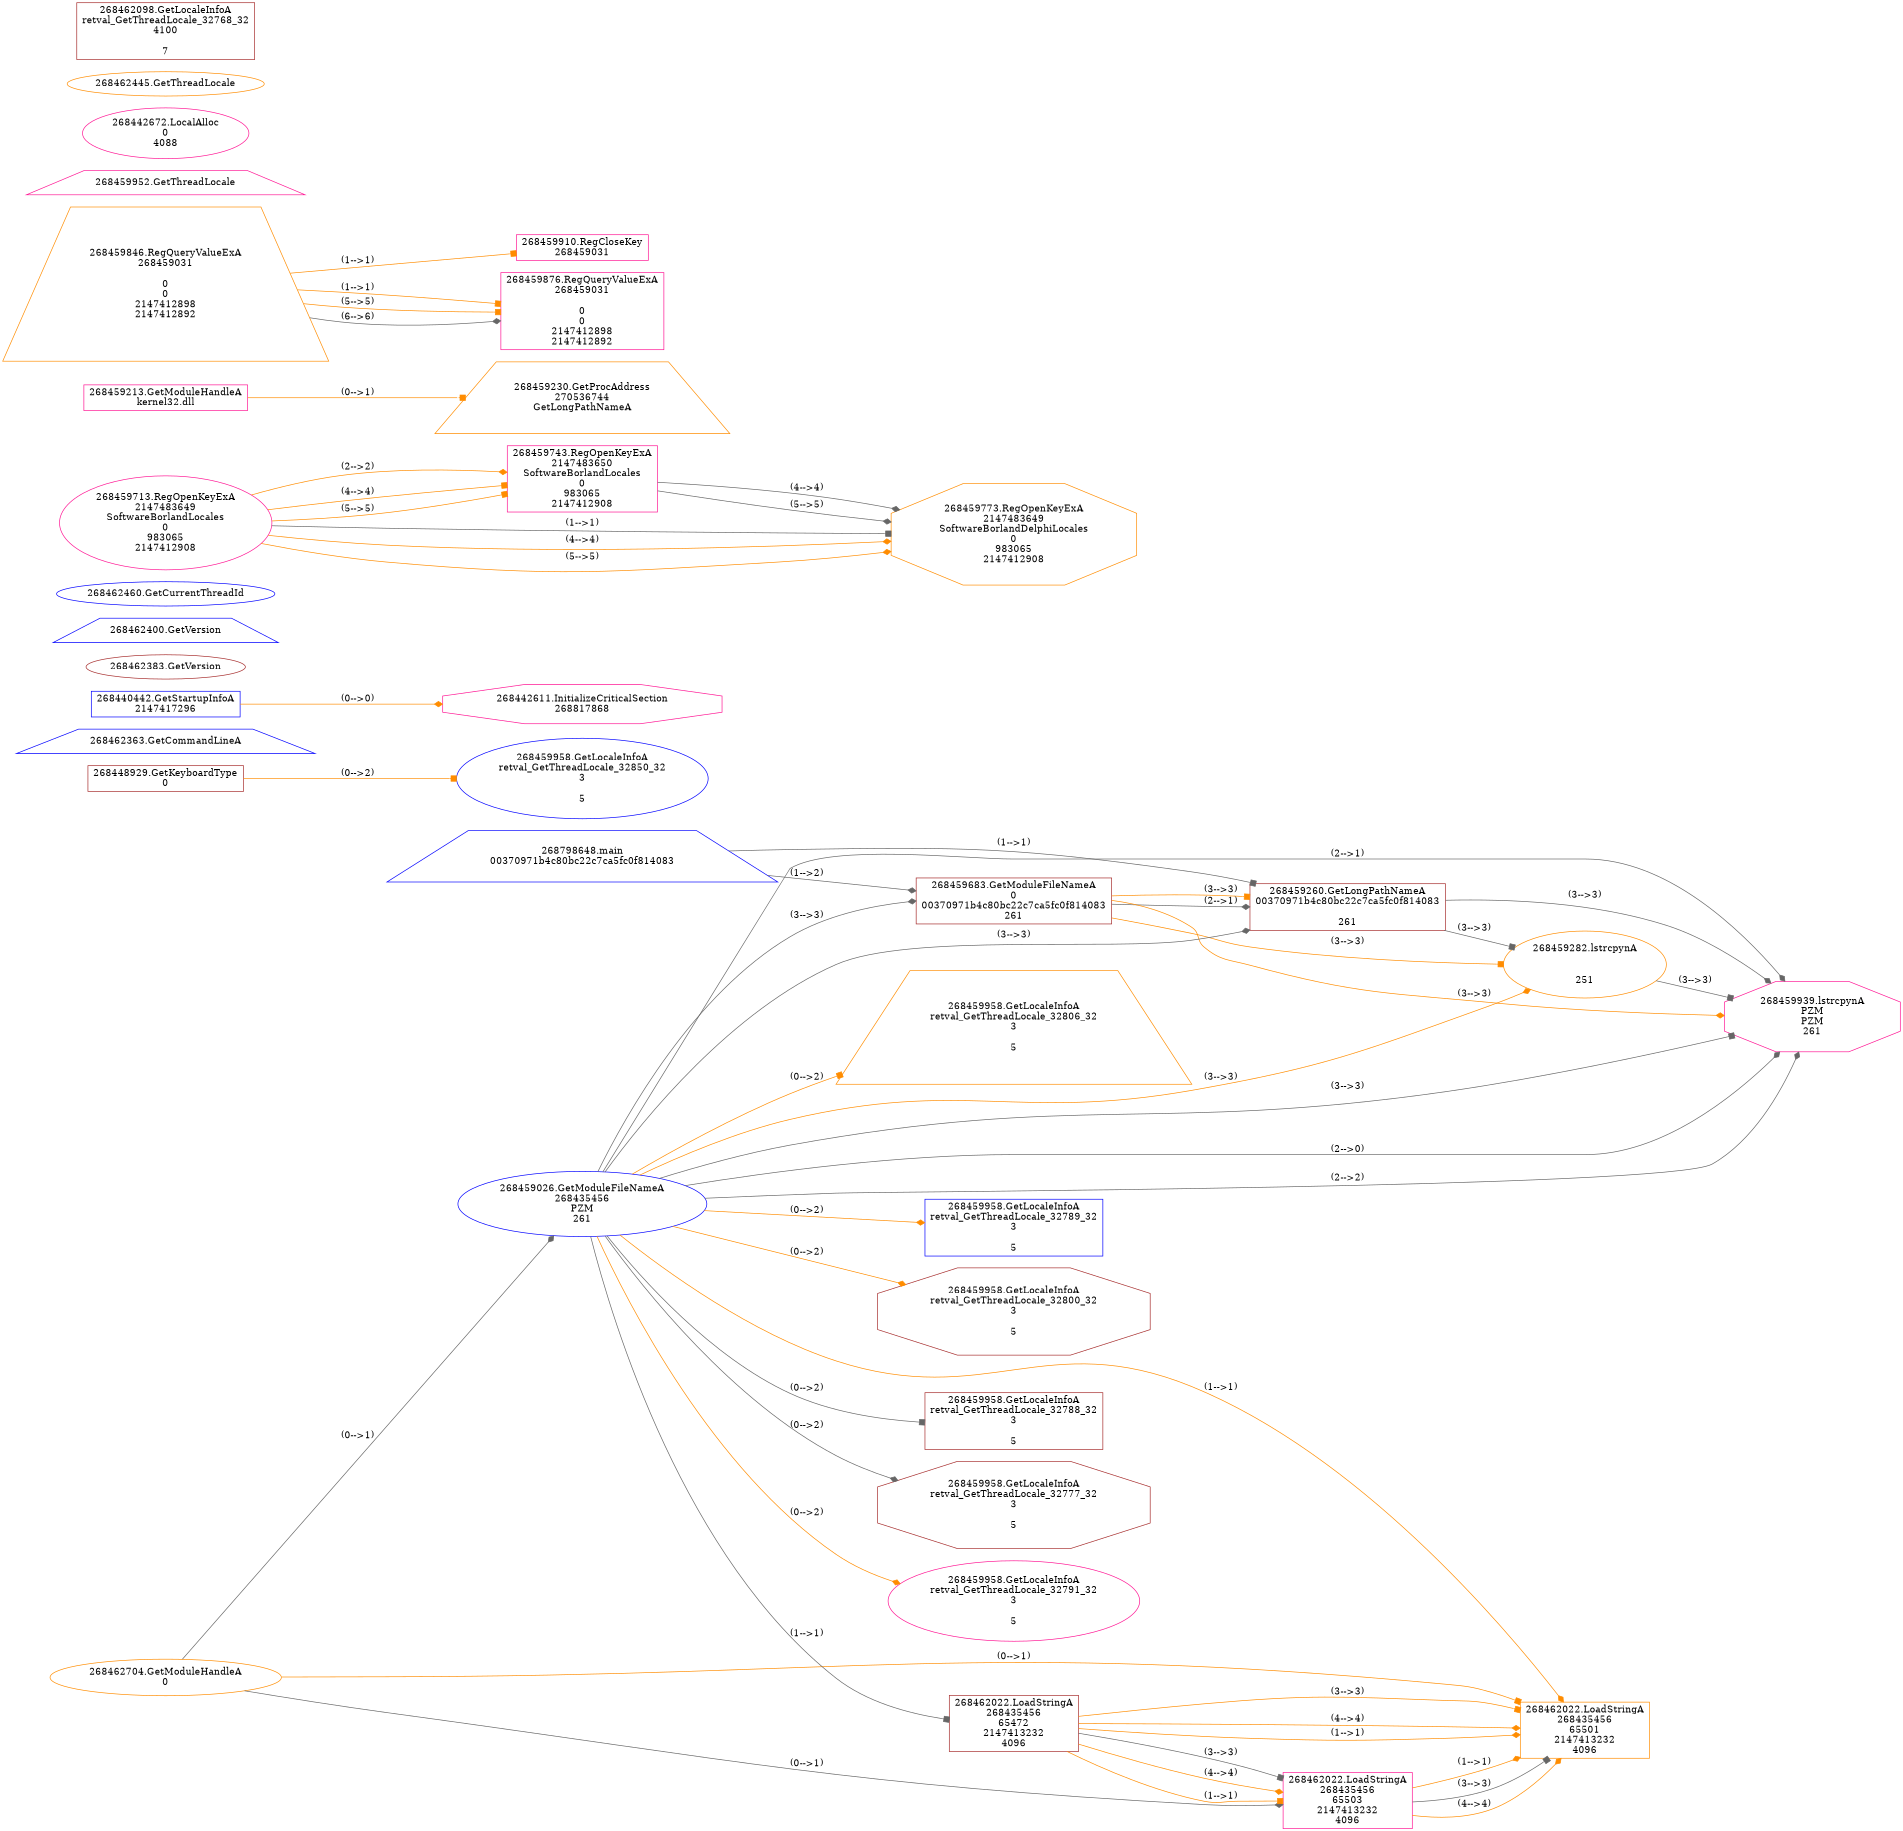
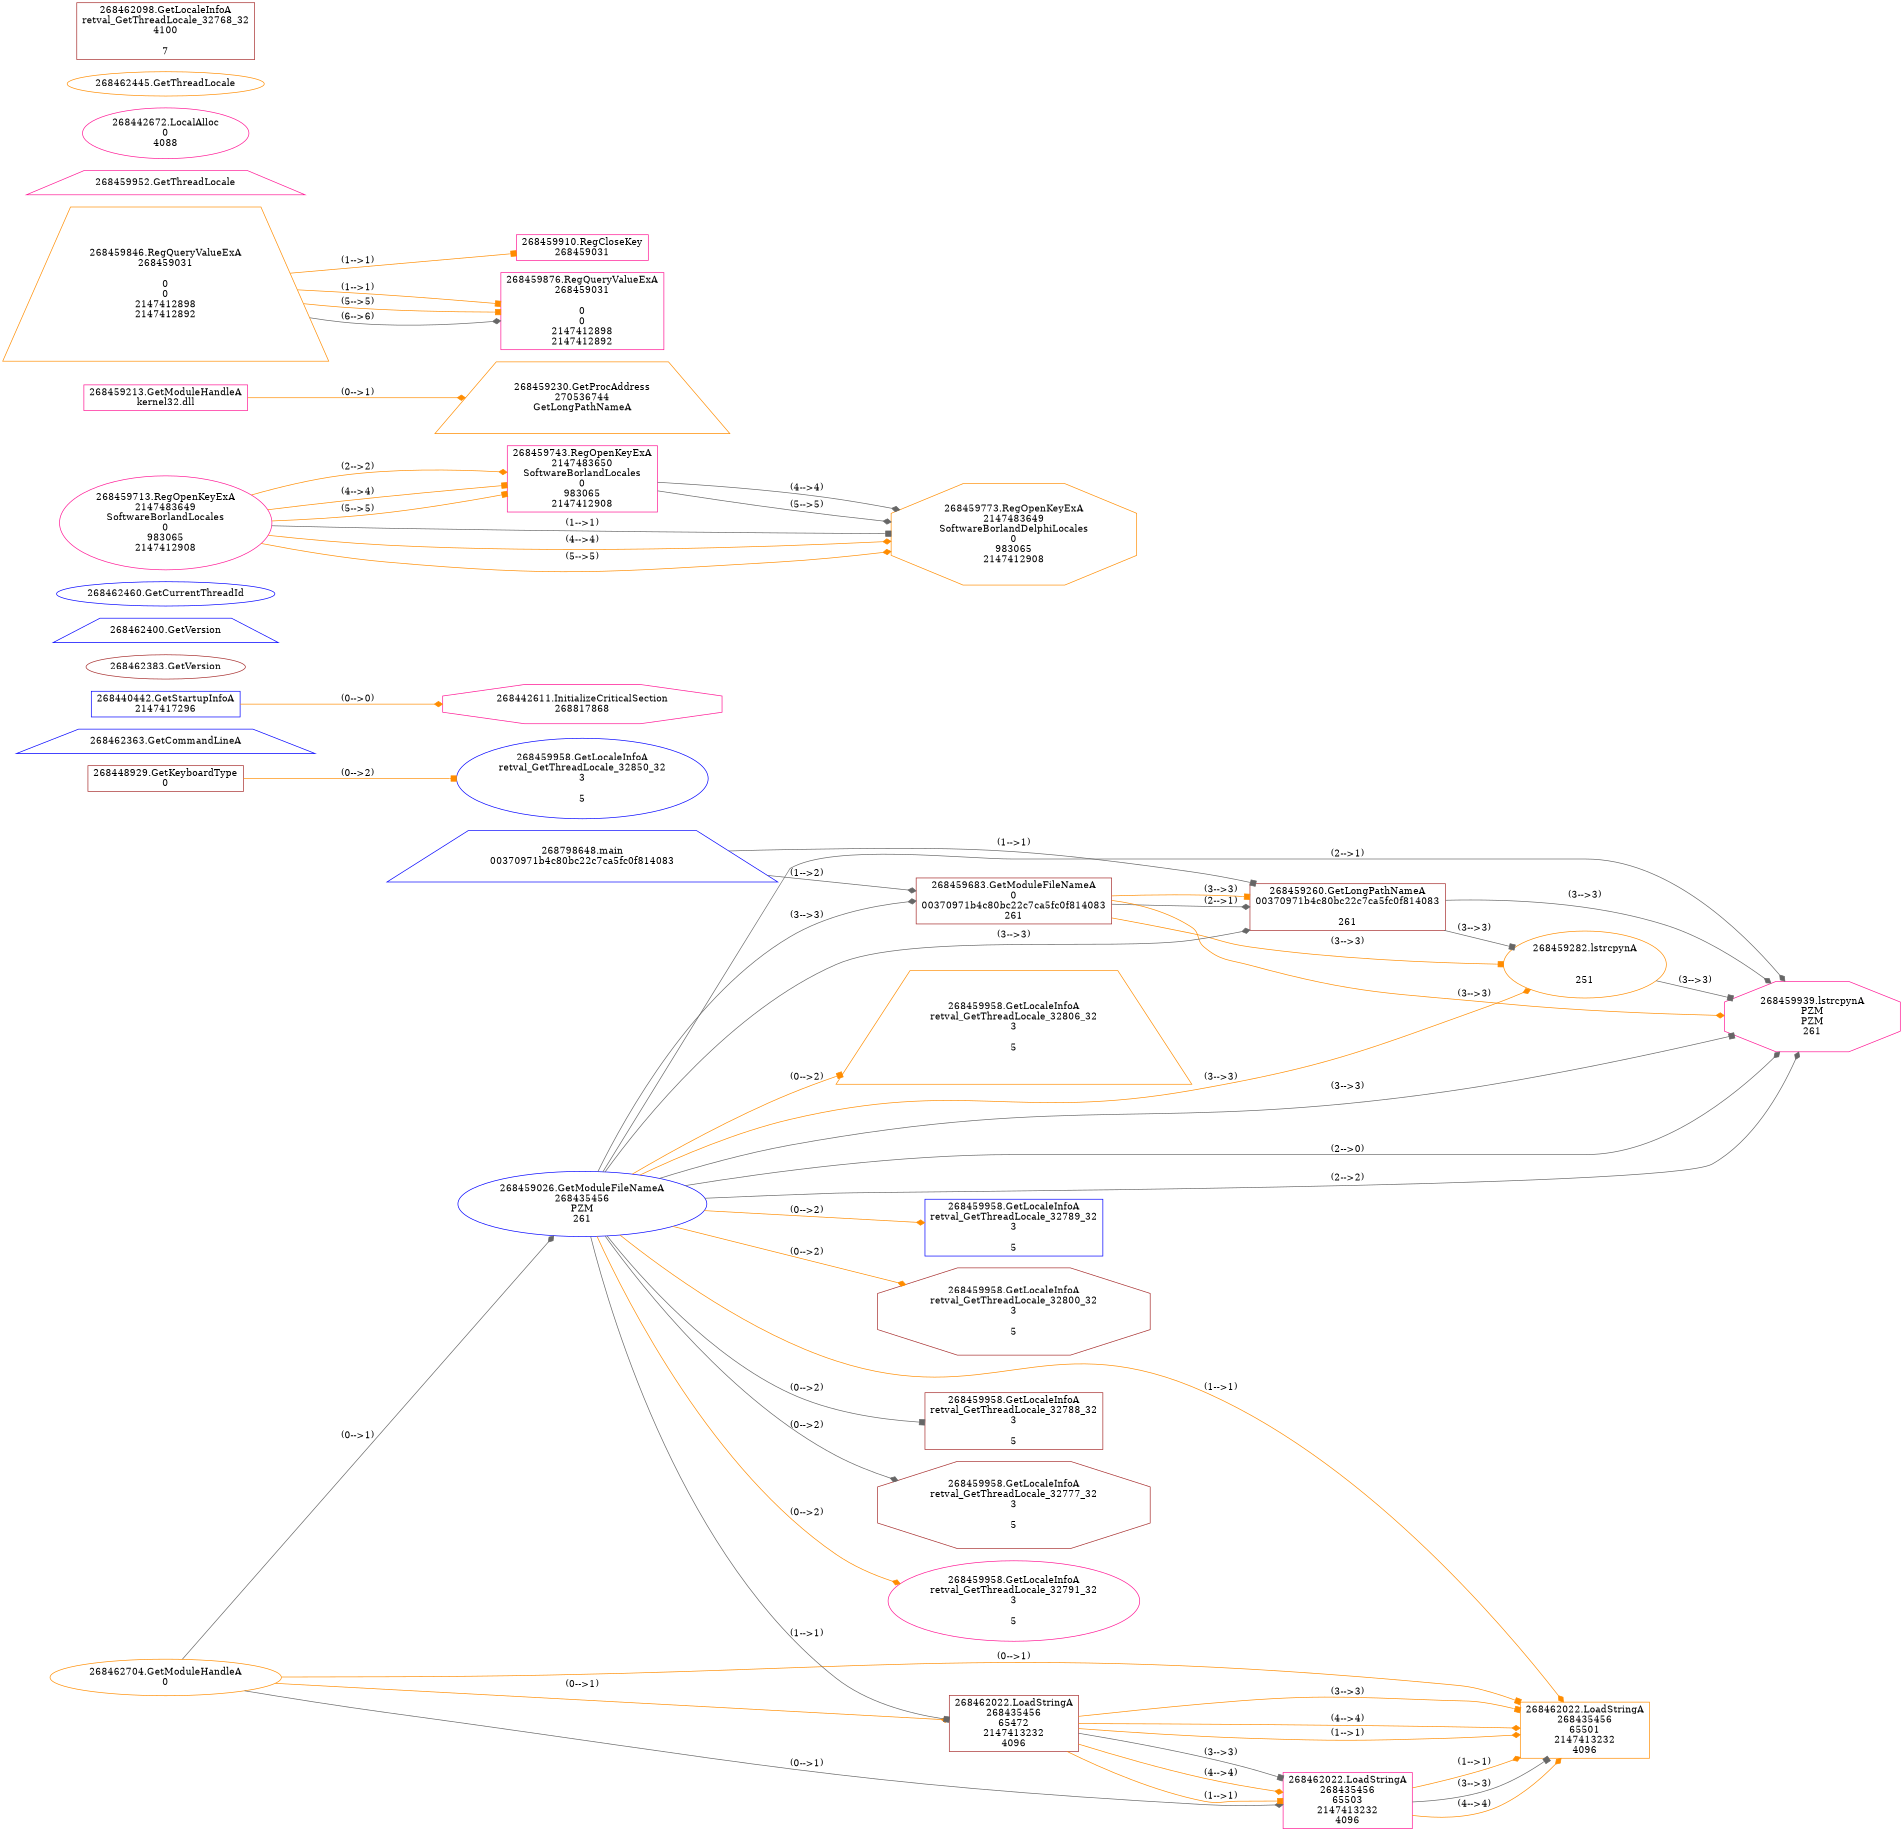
(352, 398) -> (352, 398)
none -> (608, 1701)
